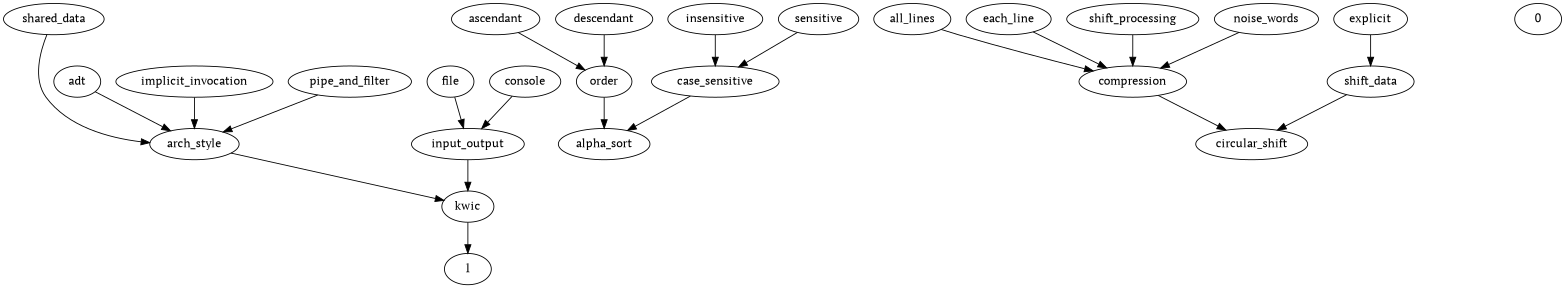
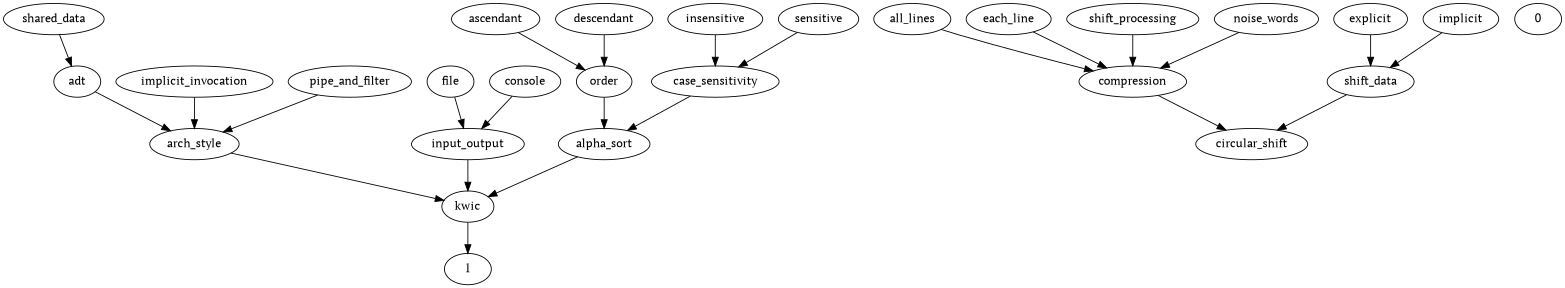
none -> (1461, 19)
(715, 82) -> (715, 82)
(61, 112) -> (64, 46)
none -> (537, 175)
